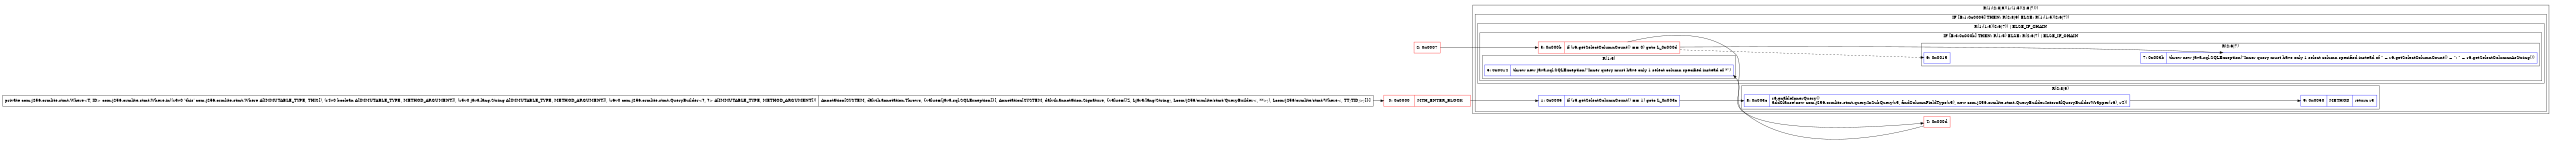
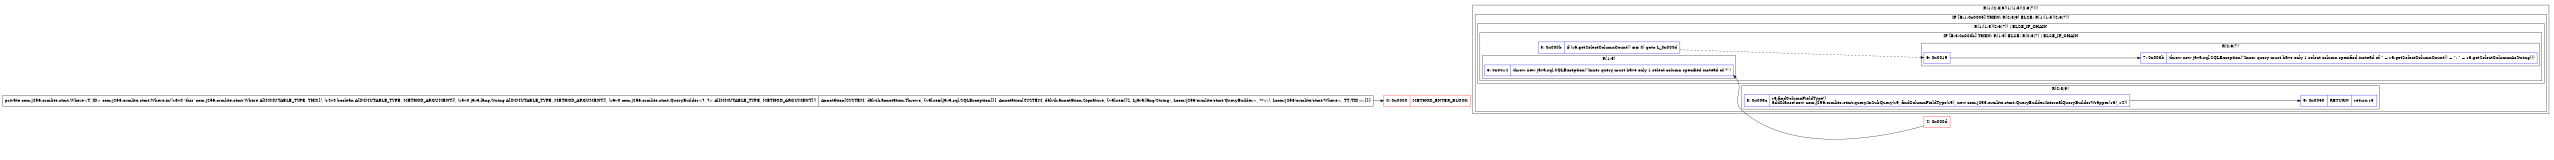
(1950, 47) -> (2044, 58)
(1427, 48) -> none
(1609, 48) -> (1609, 48)
(1796, 98) -> (1799, 98)
(1440, 101) -> (1440, 101)
(1609, 101) -> none
(2340, 101) -> (2339, 101)
(1763, 120) -> none
